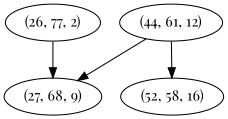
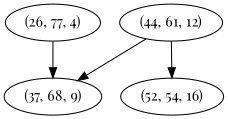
(53, 23) -> (53, 23)
(53, 97) -> (53, 97)
(172, 97) -> (172, 97)
